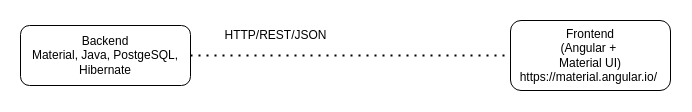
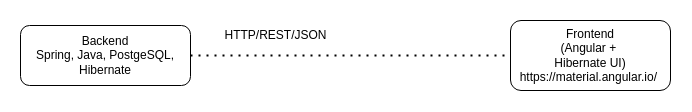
(106, 56) -> (106, 56)
(591, 56) -> (591, 56)
